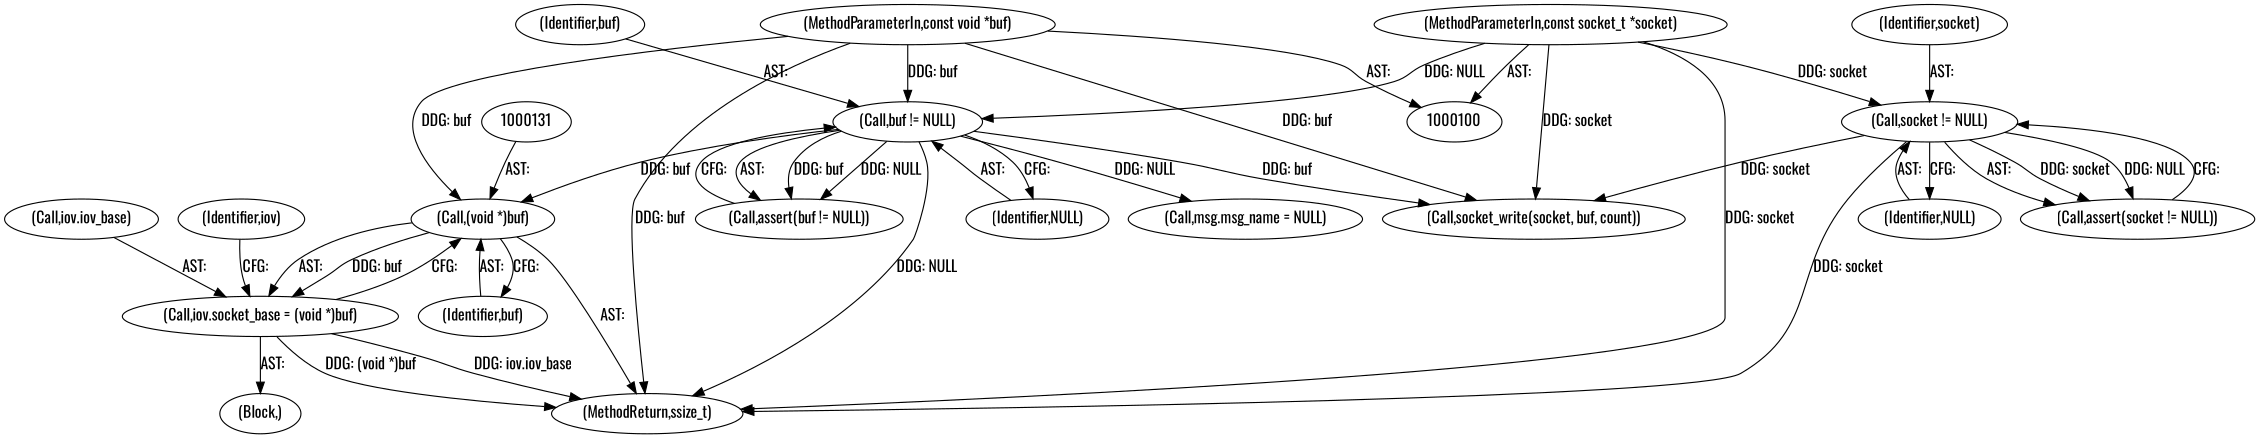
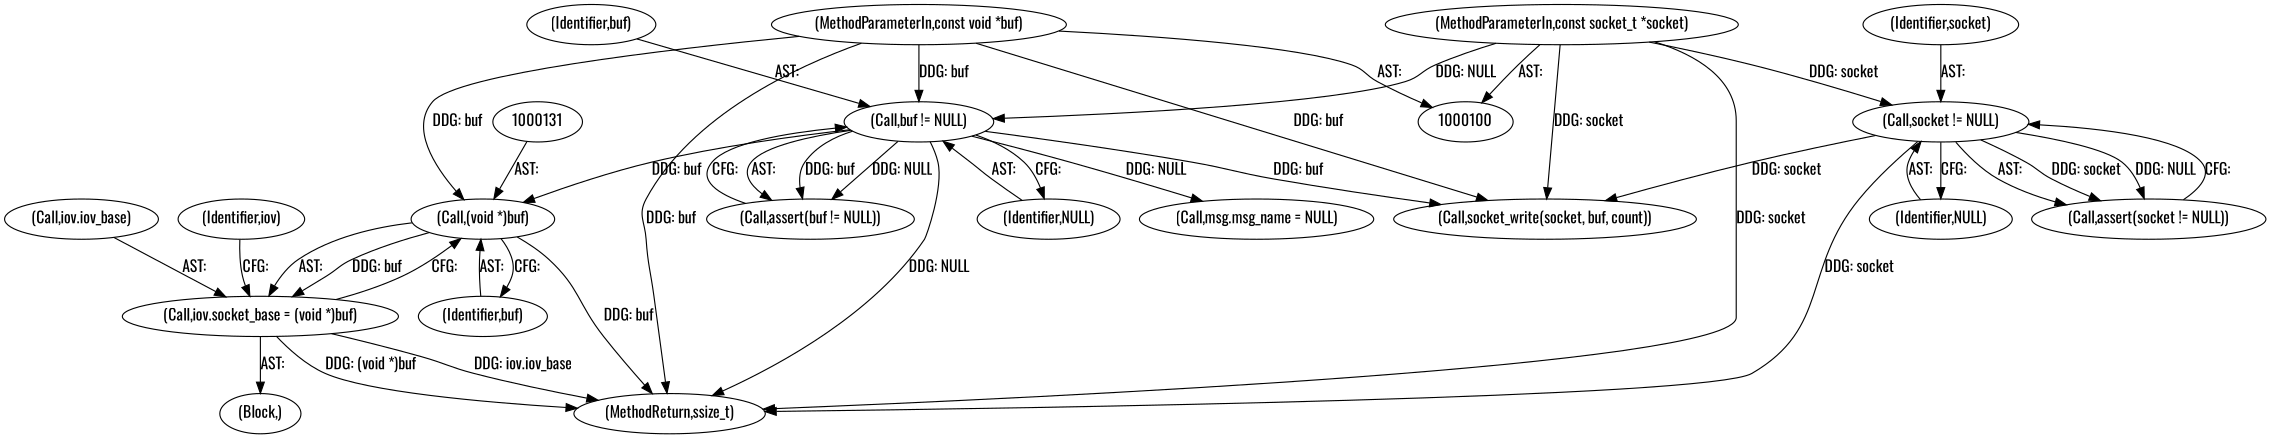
(614, 316) -> (629, 316)
